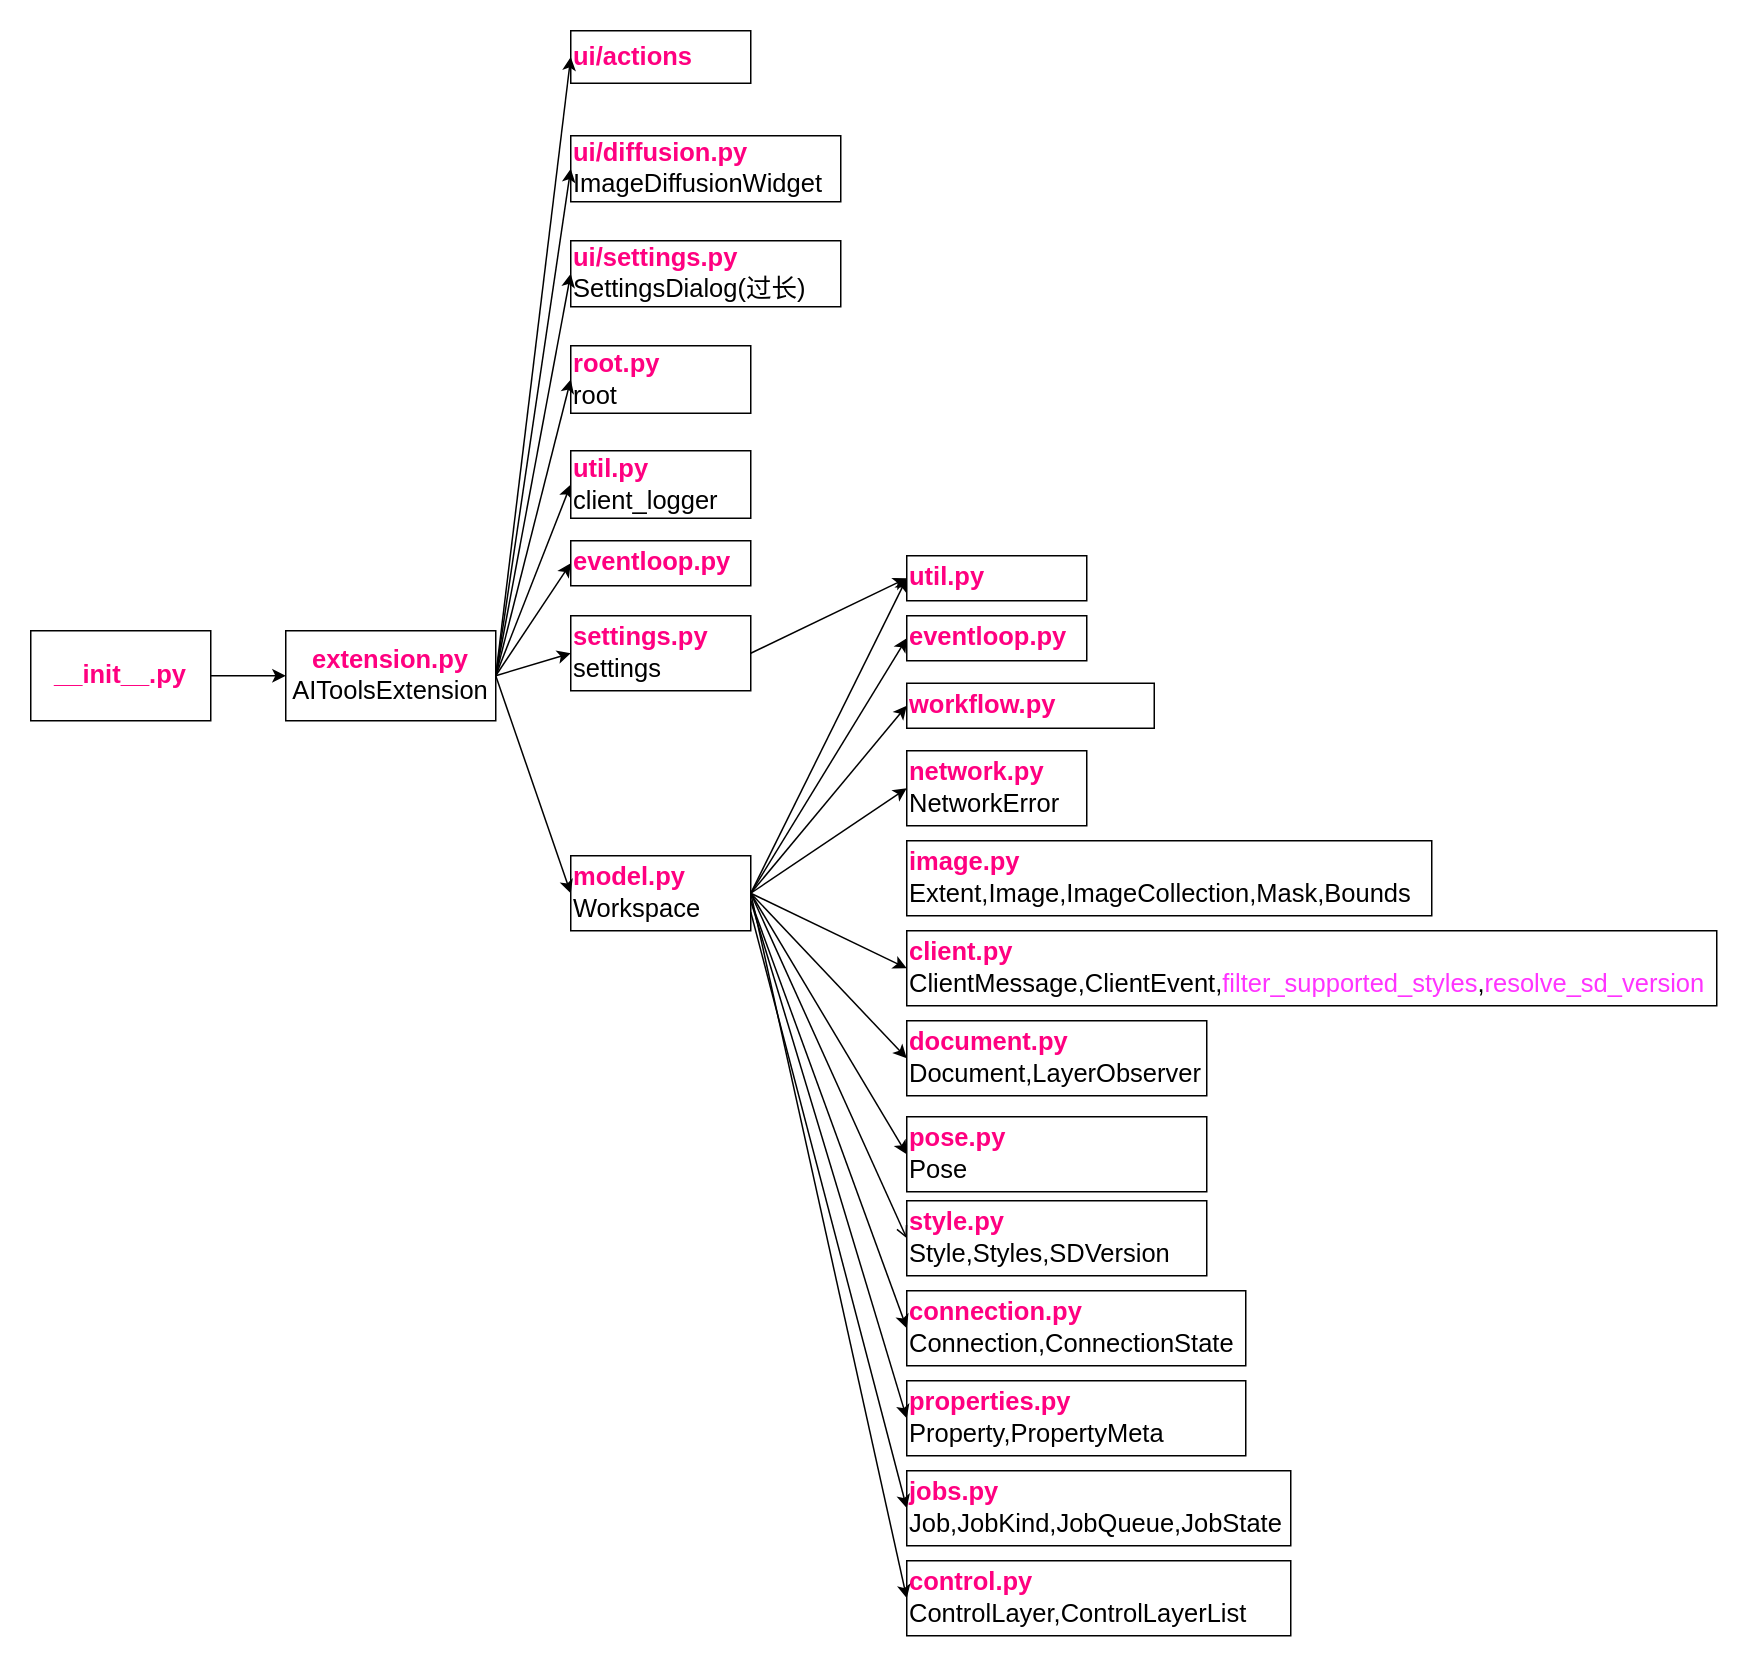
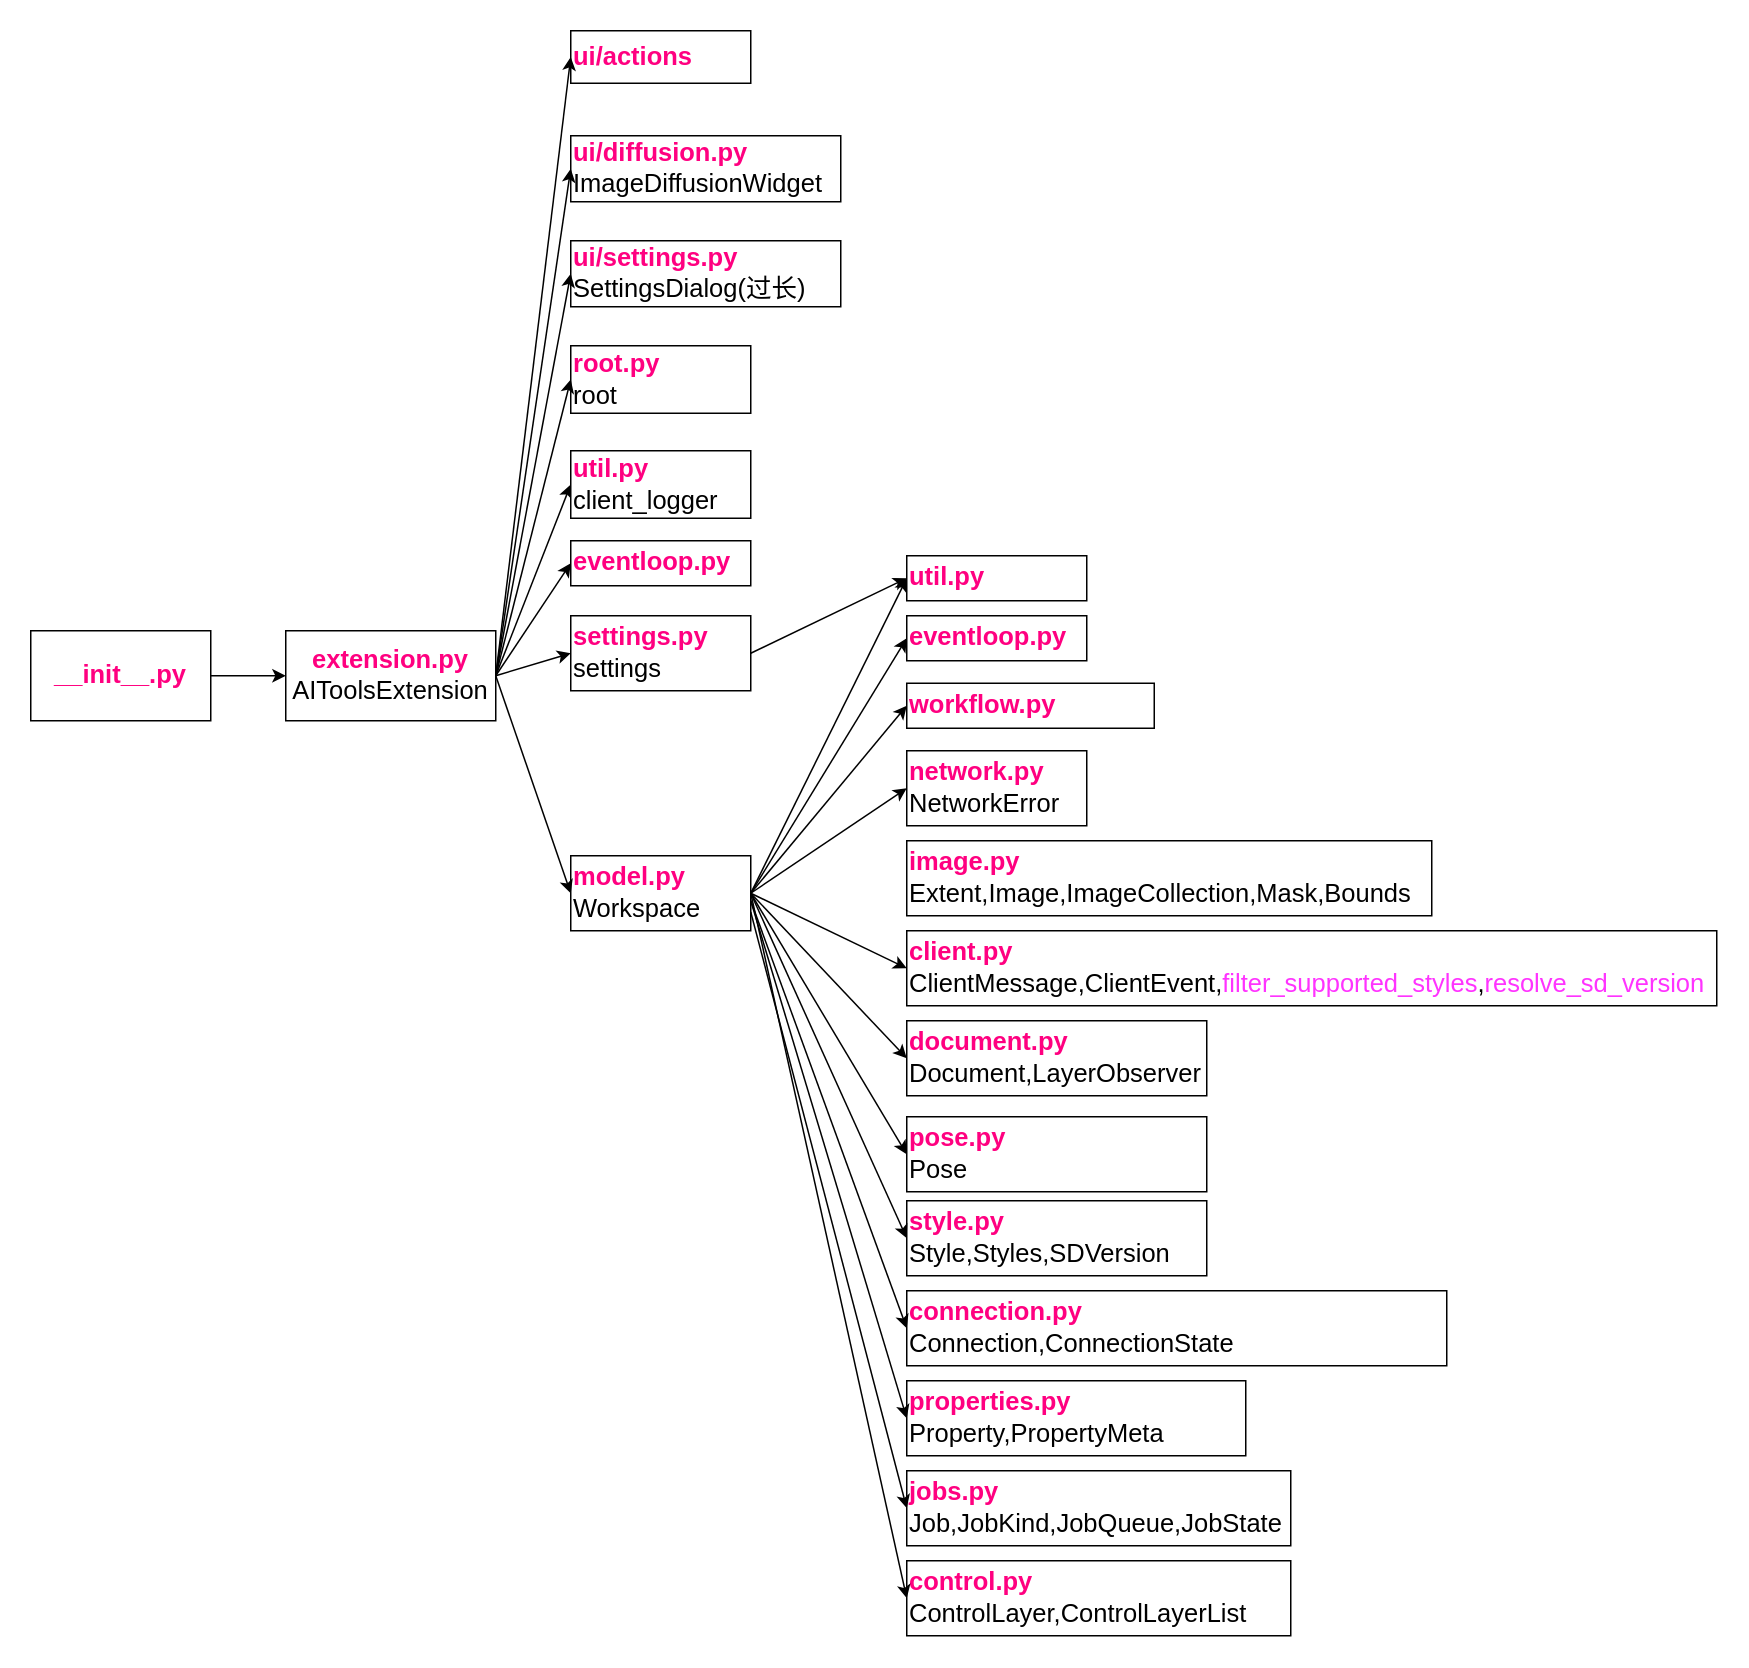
(903, 1230) -> (902, 1227)
(1076, 1328) -> (1177, 1328)
